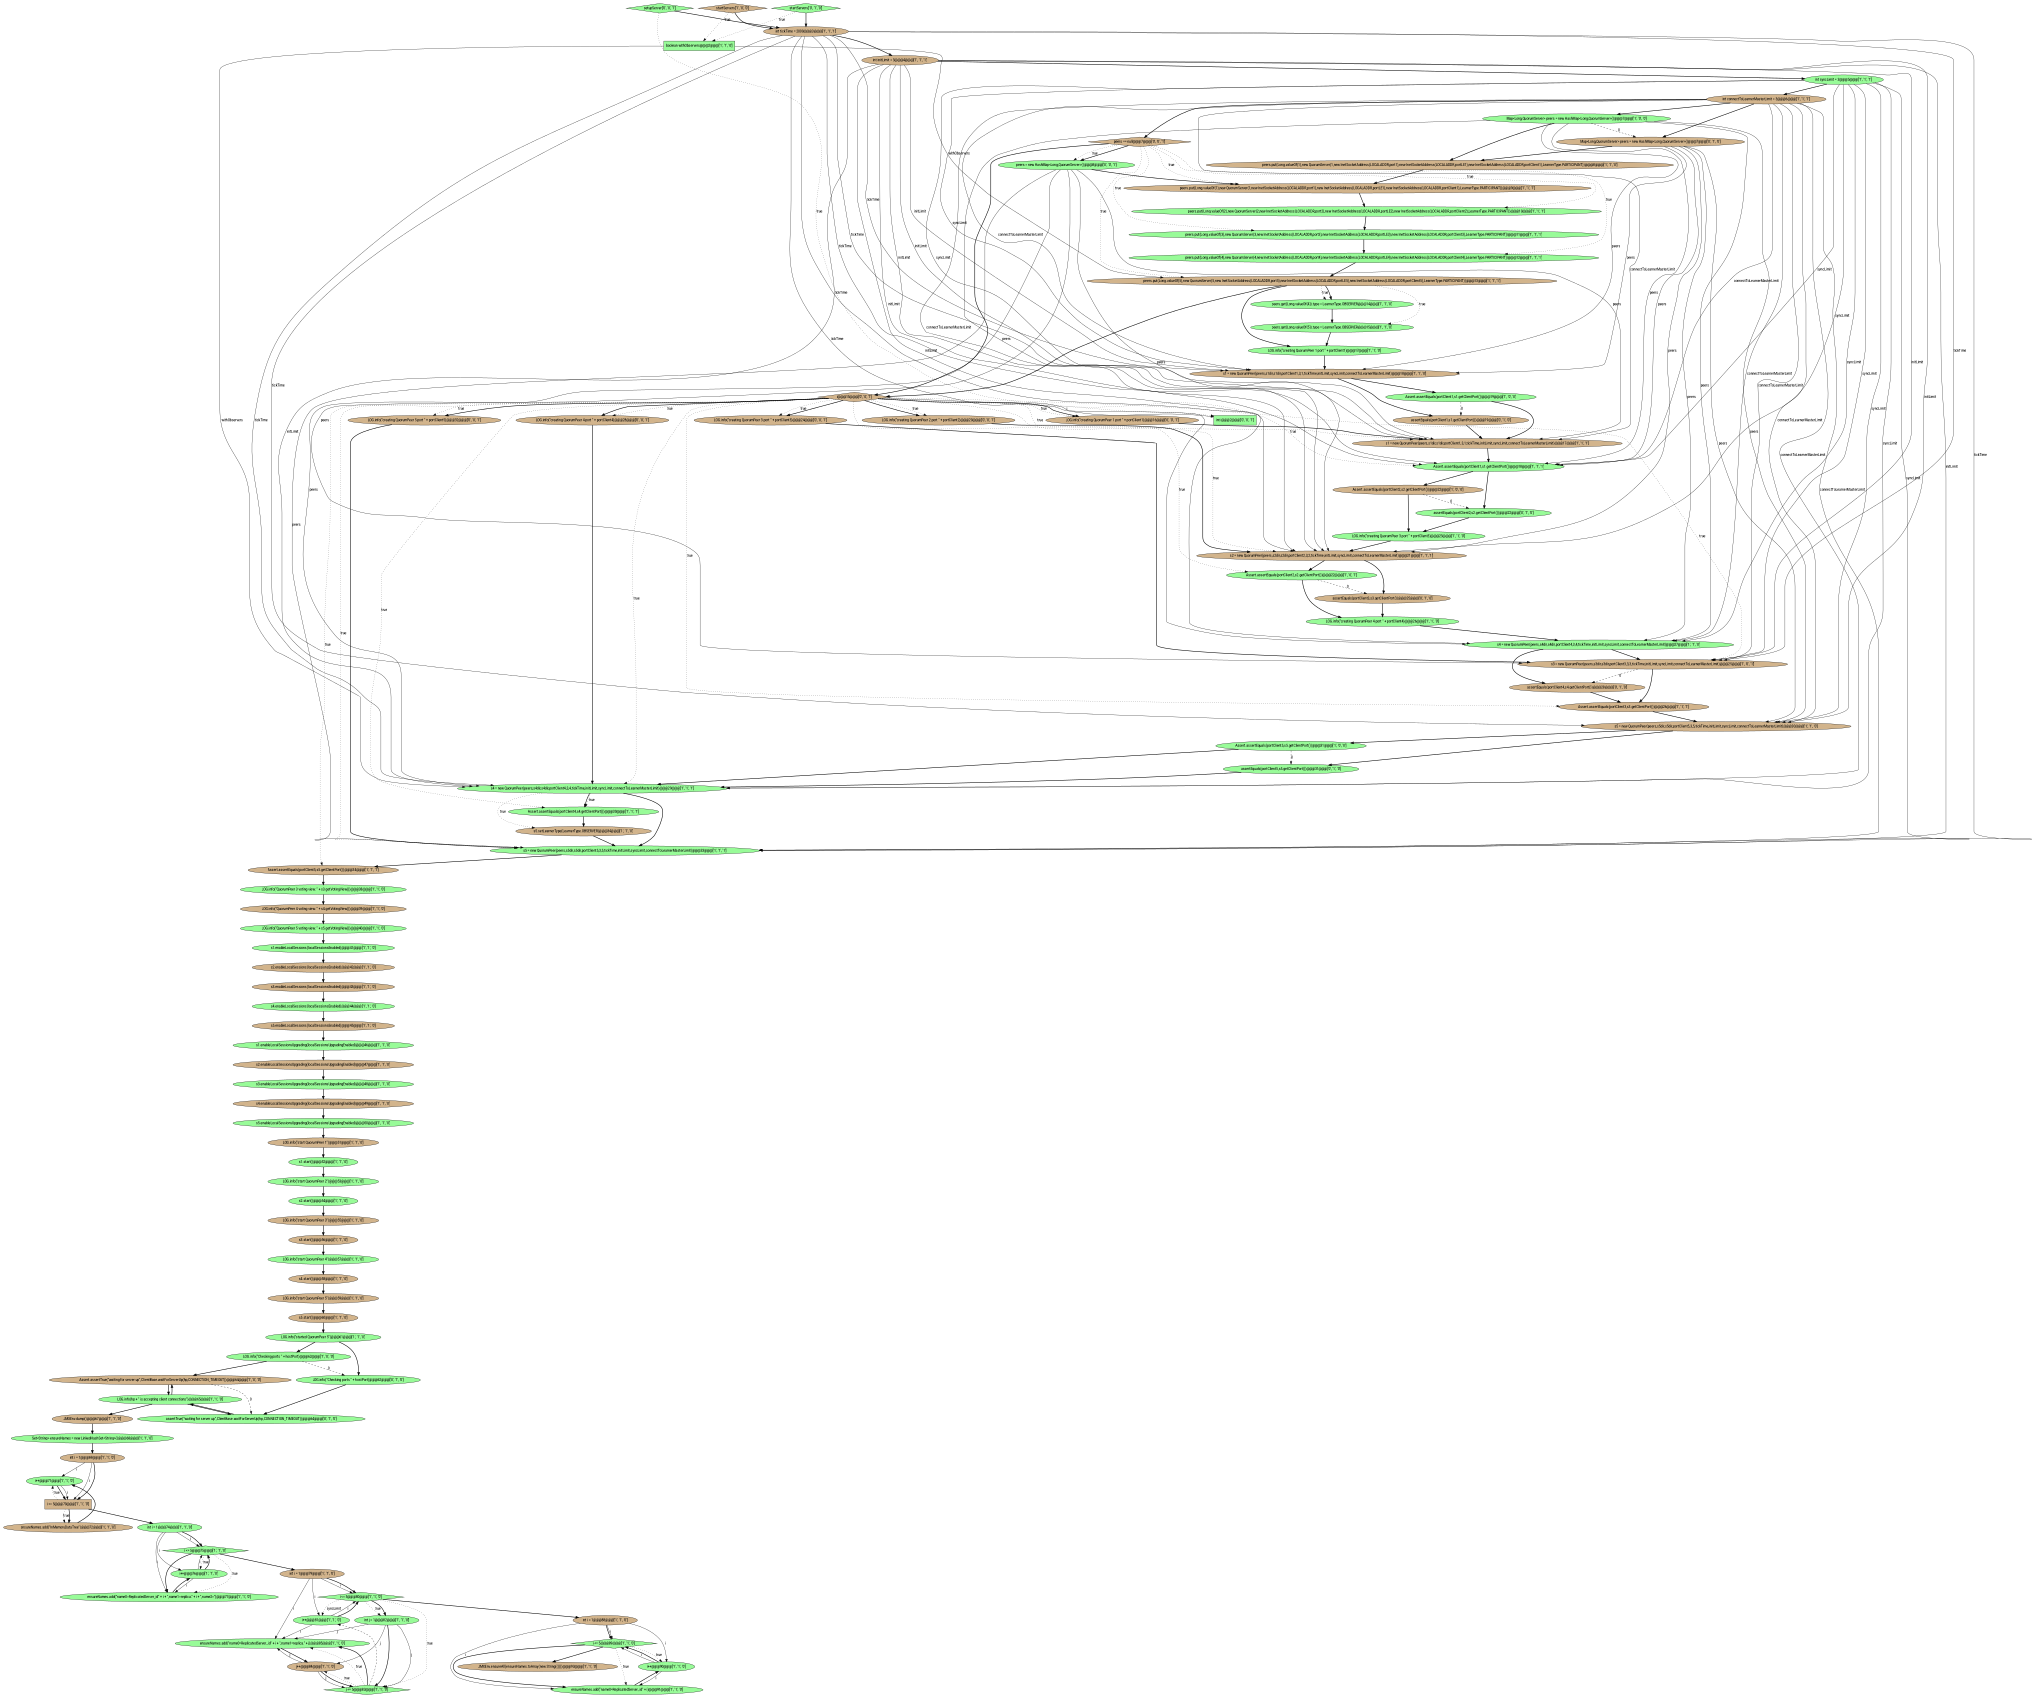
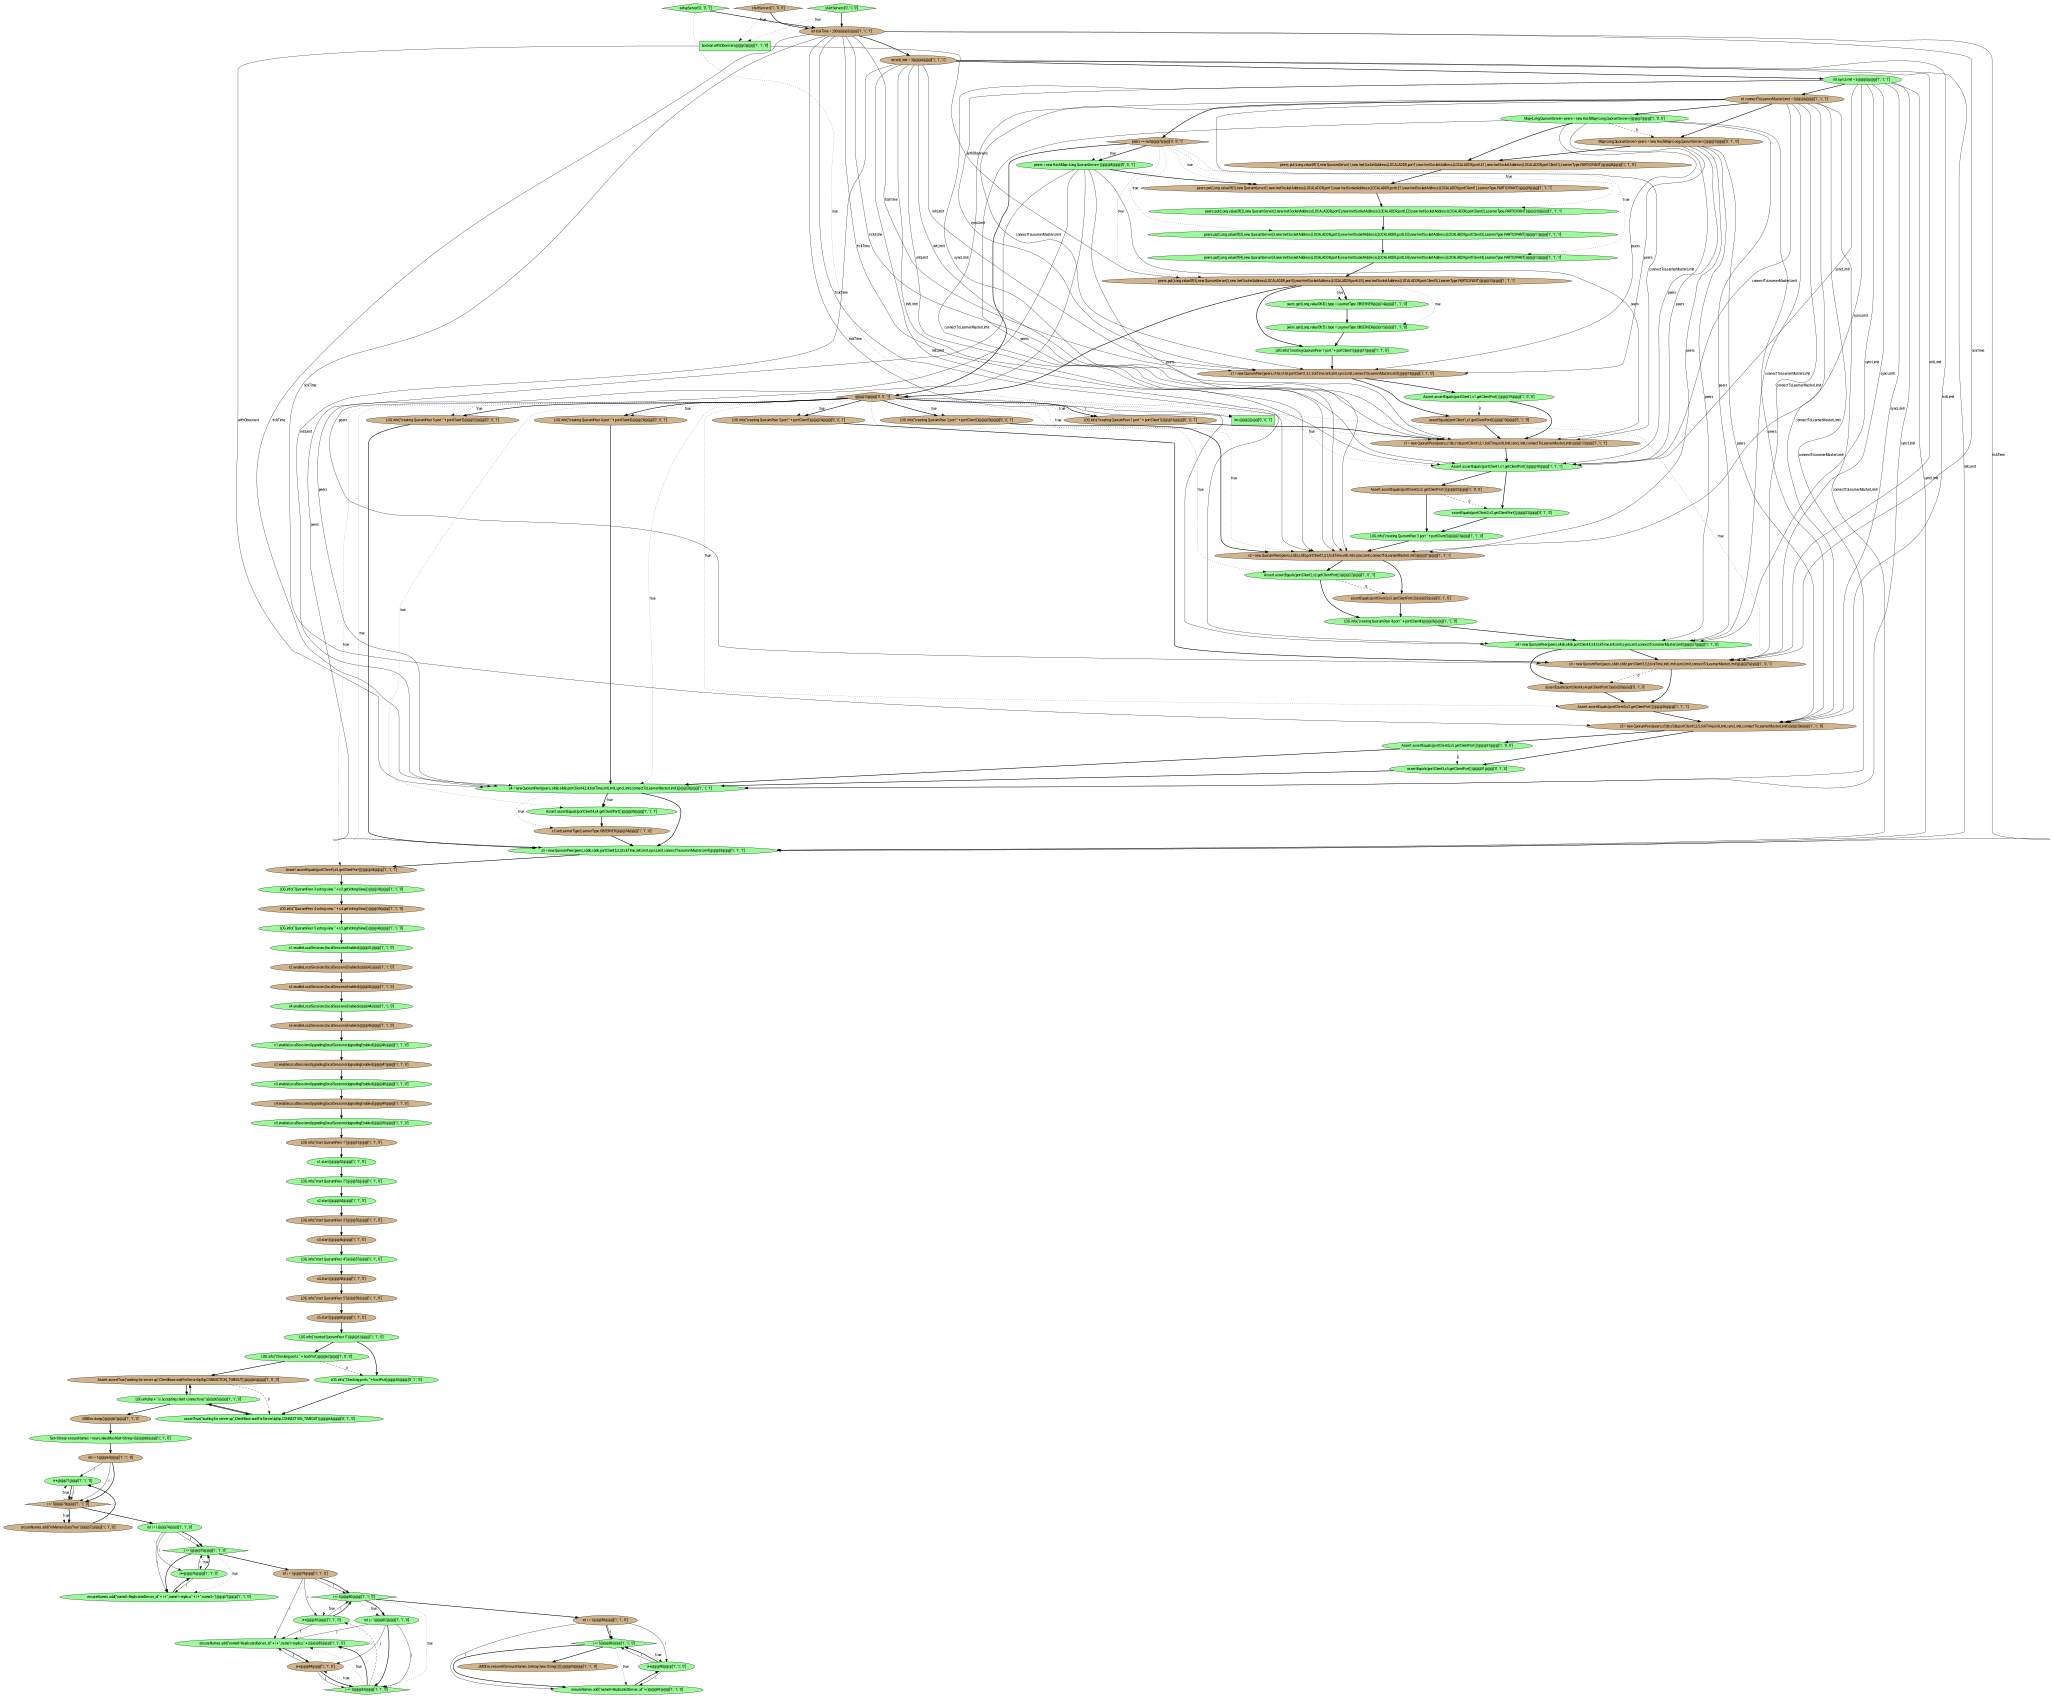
(68, 1504) -> (68, 1504)
(334, 1609) -> (332, 1609)
